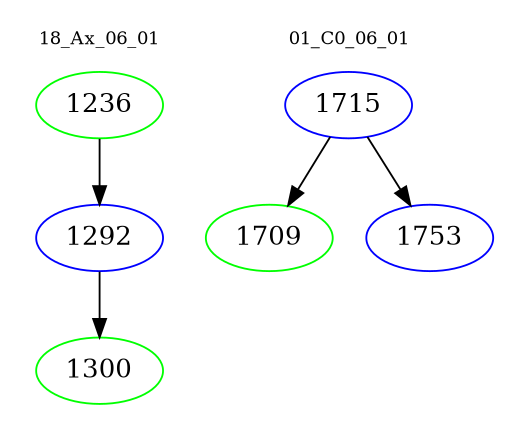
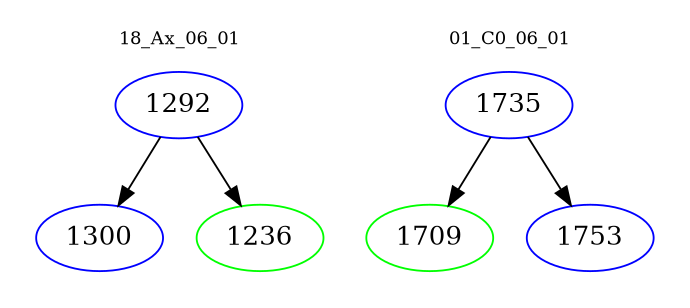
(349, 105) -> (509, 105)
(100, 162) -> (214, 163)
(100, 371) -> (100, 238)
